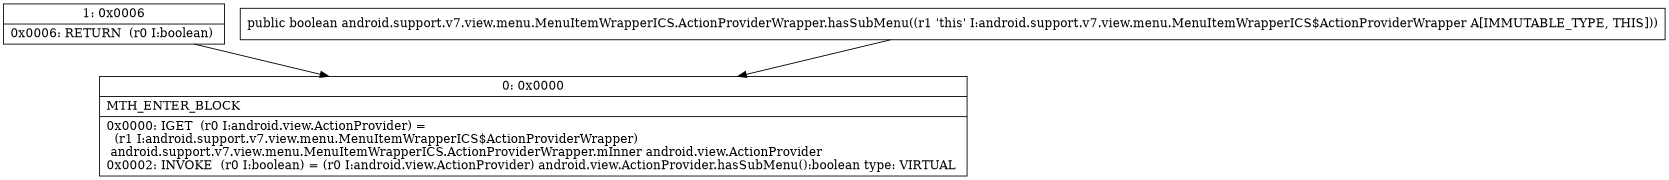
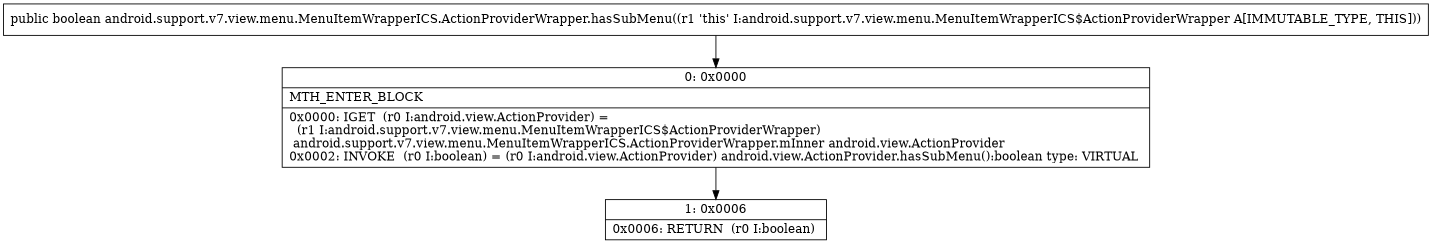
(257, 59) -> (716, 179)
